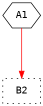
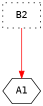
(22, 50) -> (22, 50)
